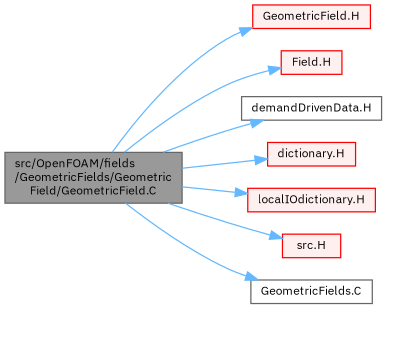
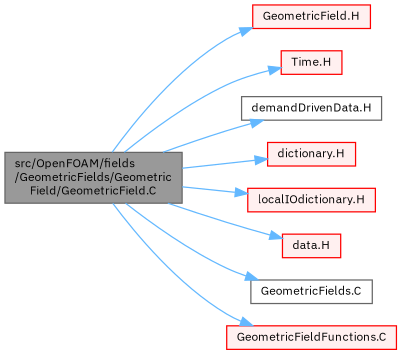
(312, 63) -> (312, 63)
(312, 246) -> (312, 246)
none -> (312, 338)
